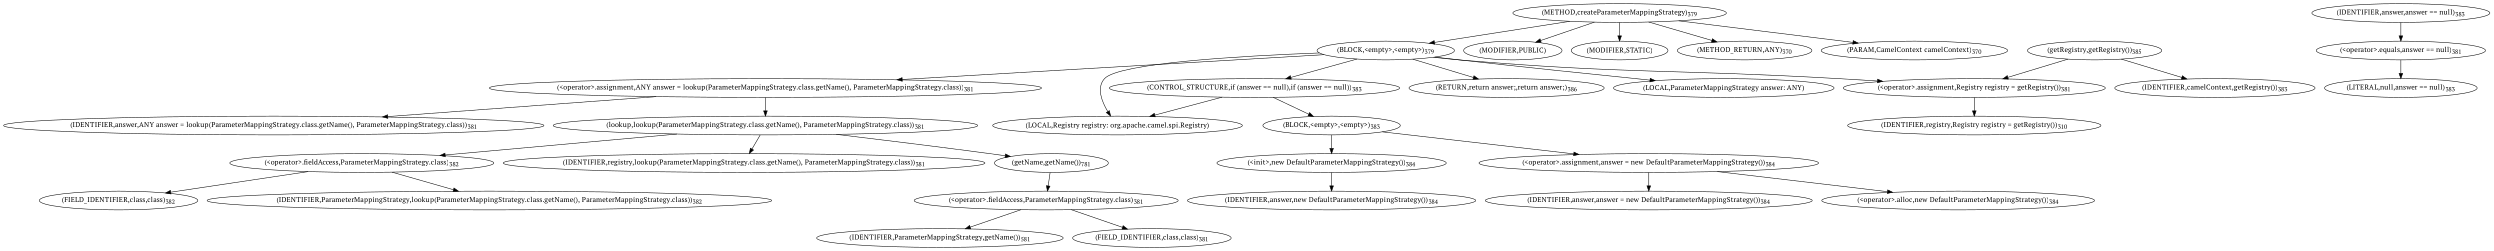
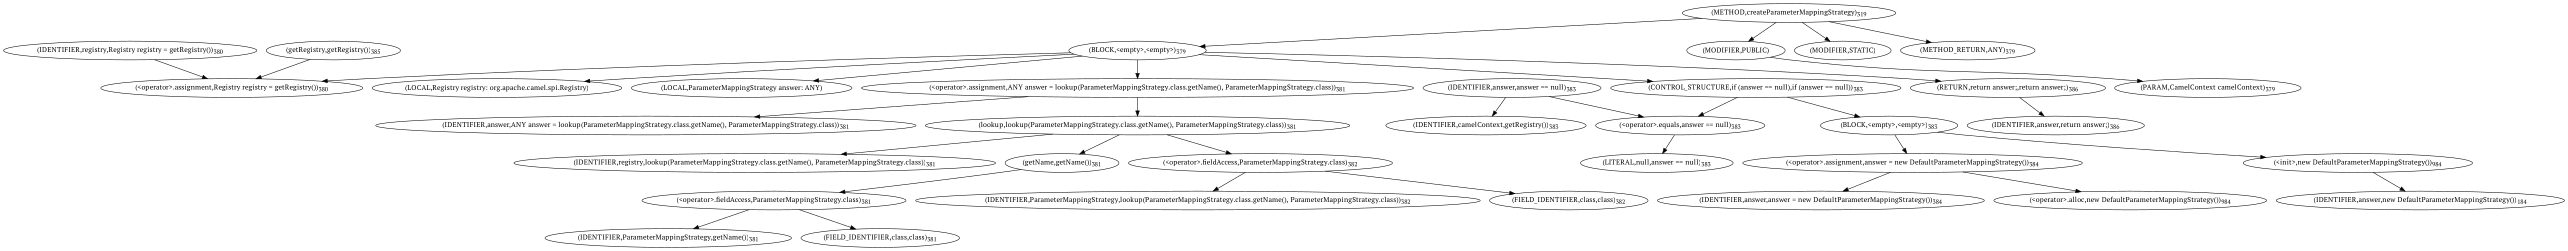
(1693, 12) -> (1862, 12)
(1766, 32) -> (1954, 71)
(1787, 50) -> (2010, 50)
(1977, 50) -> (2270, 87)
(2457, 50) -> (1736, 125)
(2152, 68) -> (1500, 105)
(2066, 87) -> (323, 87)
(1974, 104) -> (179, 68)
(1188, 106) -> (1720, 106)
(2063, 125) -> (219, 50)
none -> (2056, 126)
(1086, 162) -> (1097, 162)
(1411, 162) -> (2437, 162)
(1433, 200) -> (2522, 200)
(2054, 200) -> (2226, 200)
(1026, 237) -> (754, 237)
